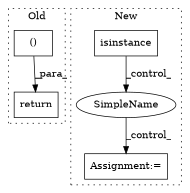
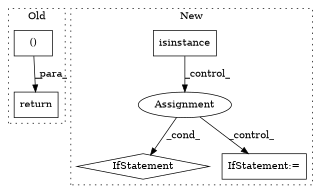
(126, 105) -> (185, 105)
(126, 166) -> (264, 166)
none -> (143, 166)
